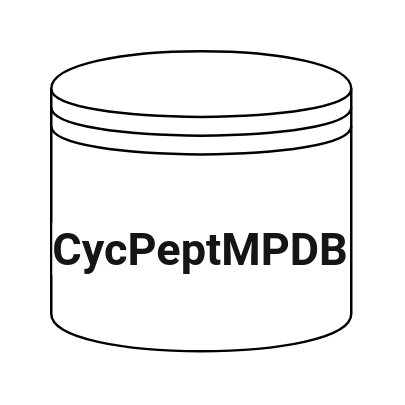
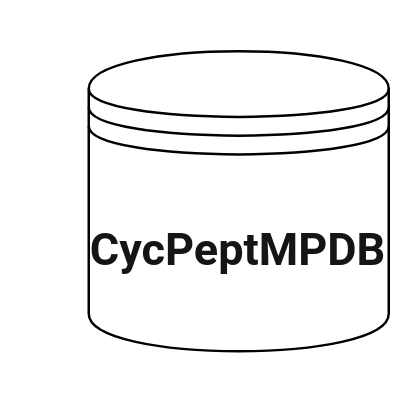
(201, 201) -> (239, 201)
